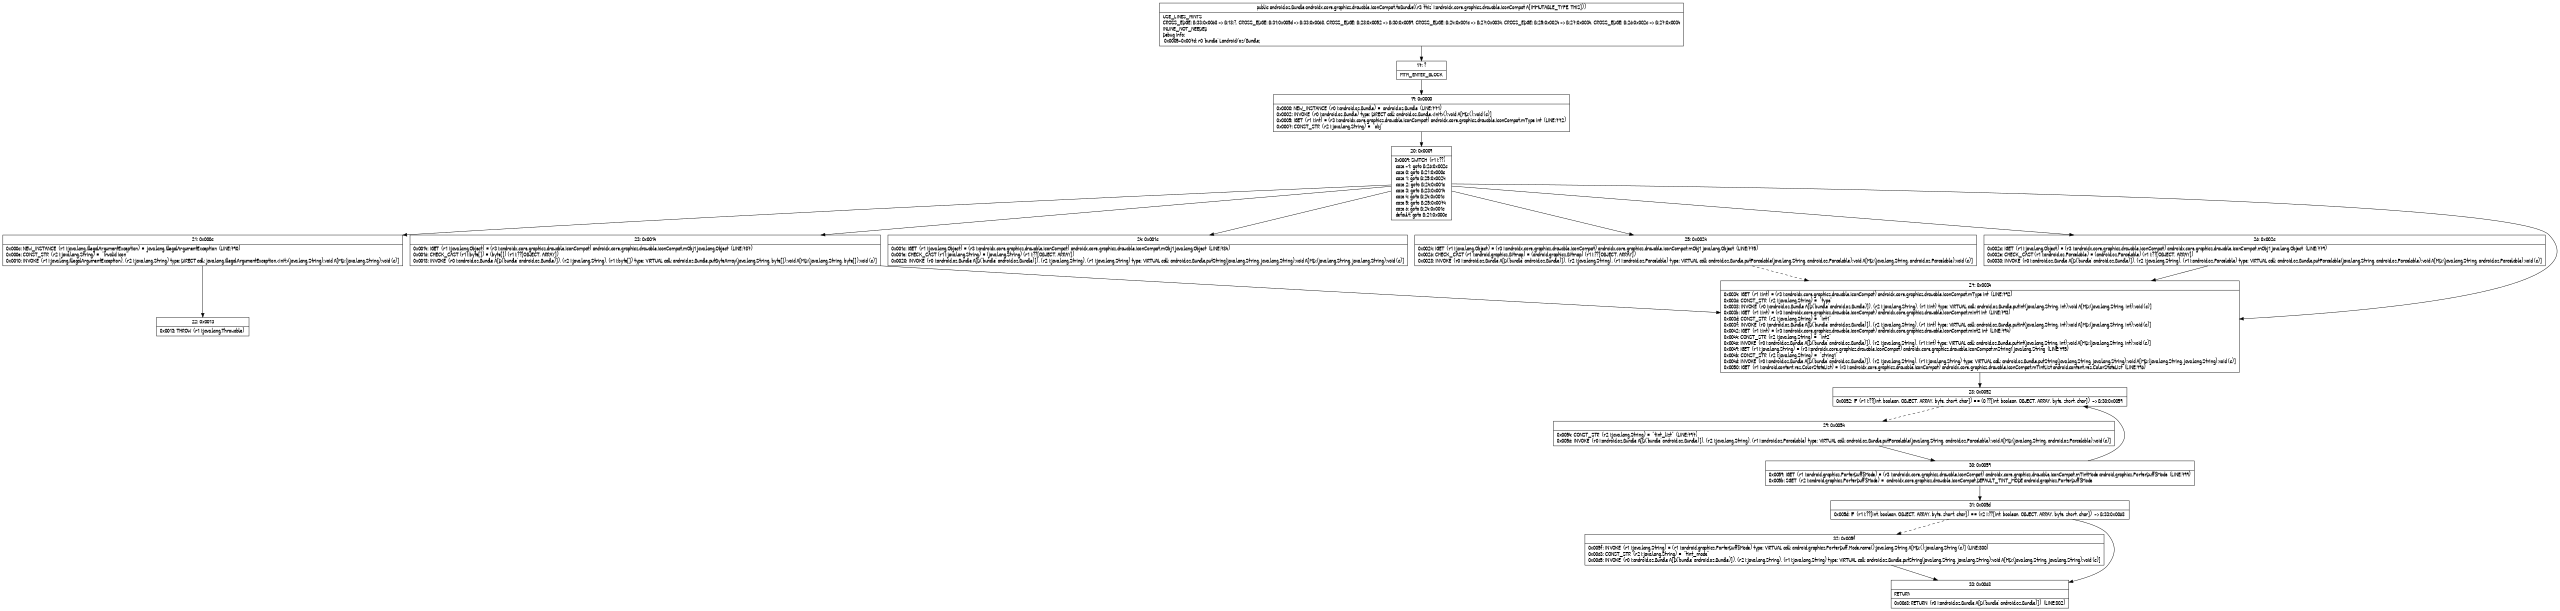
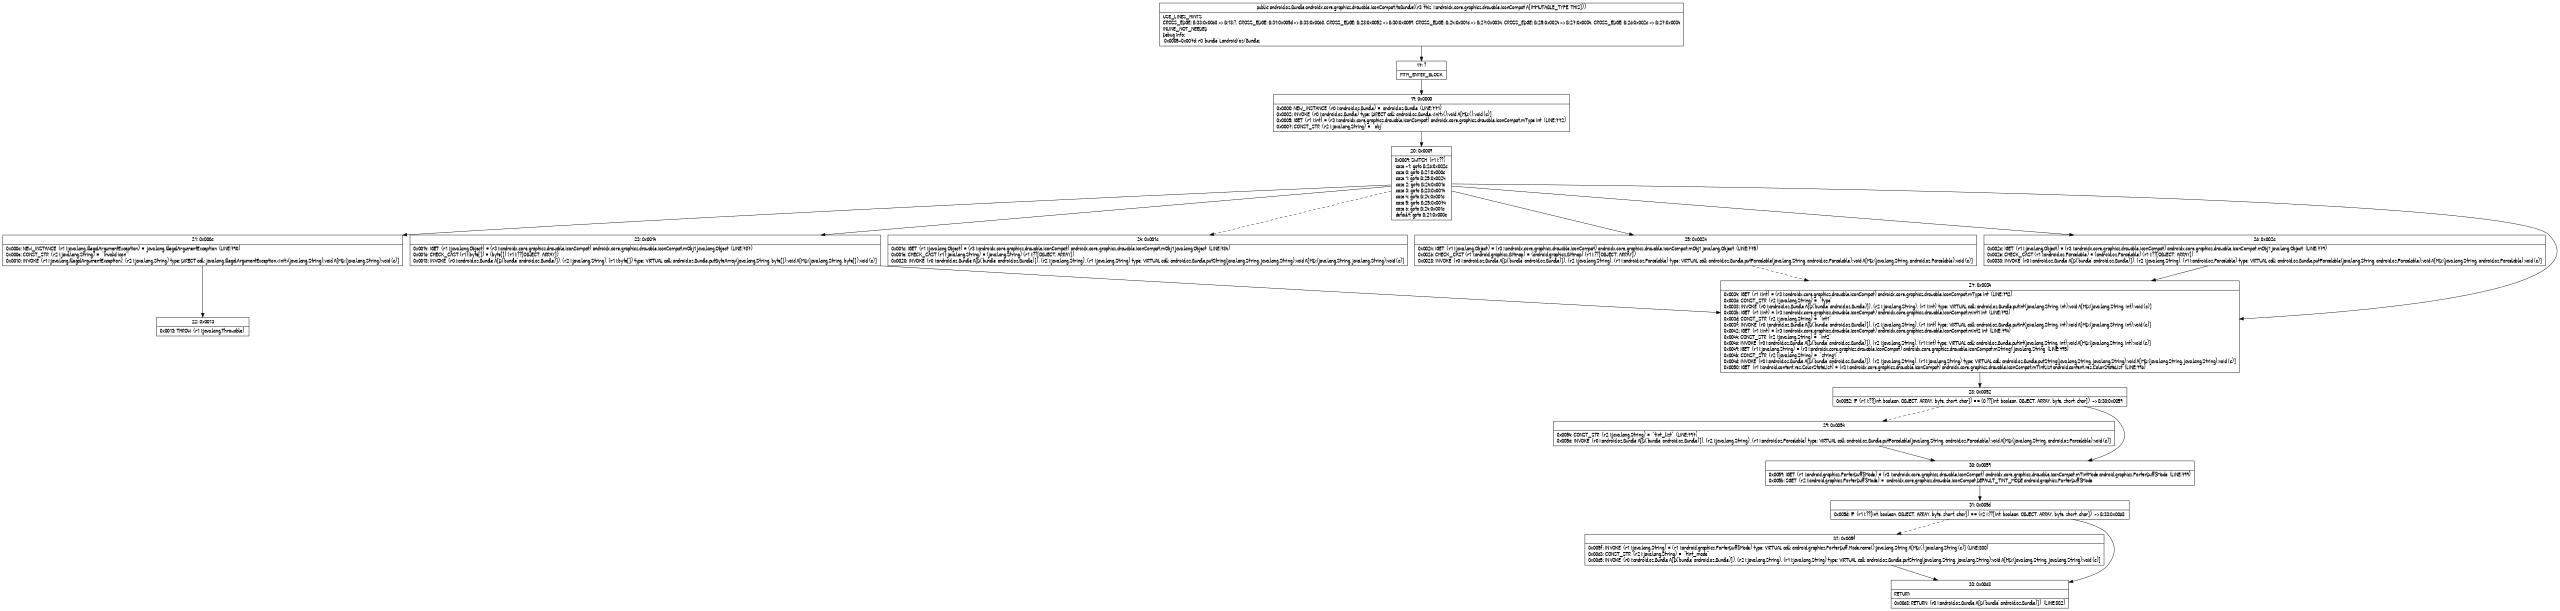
(1302, 213) -> (1302, 213)
(2124, 434) -> (2123, 430)
